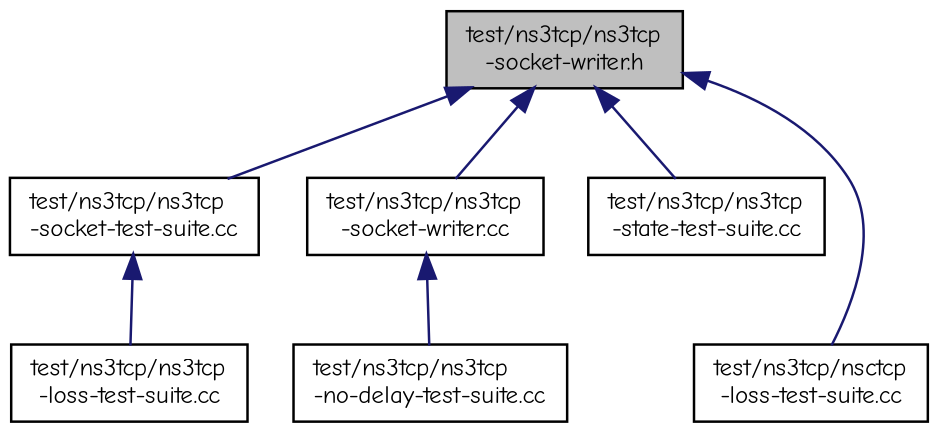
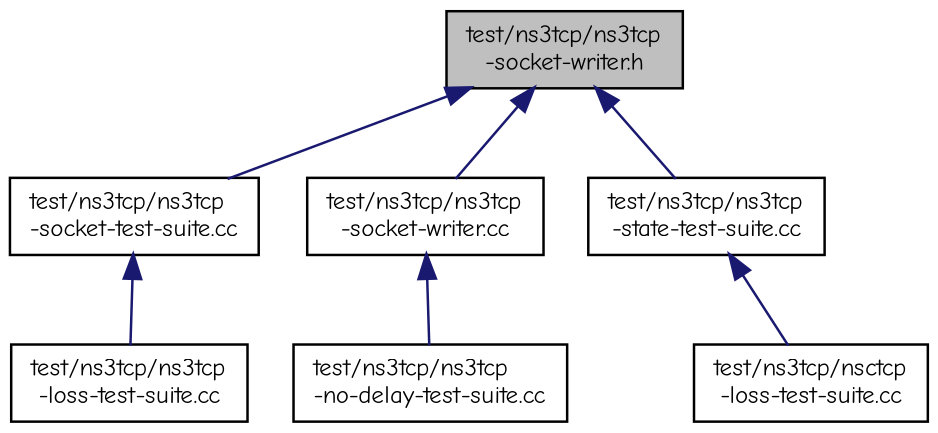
(849, 179) -> (766, 310)
